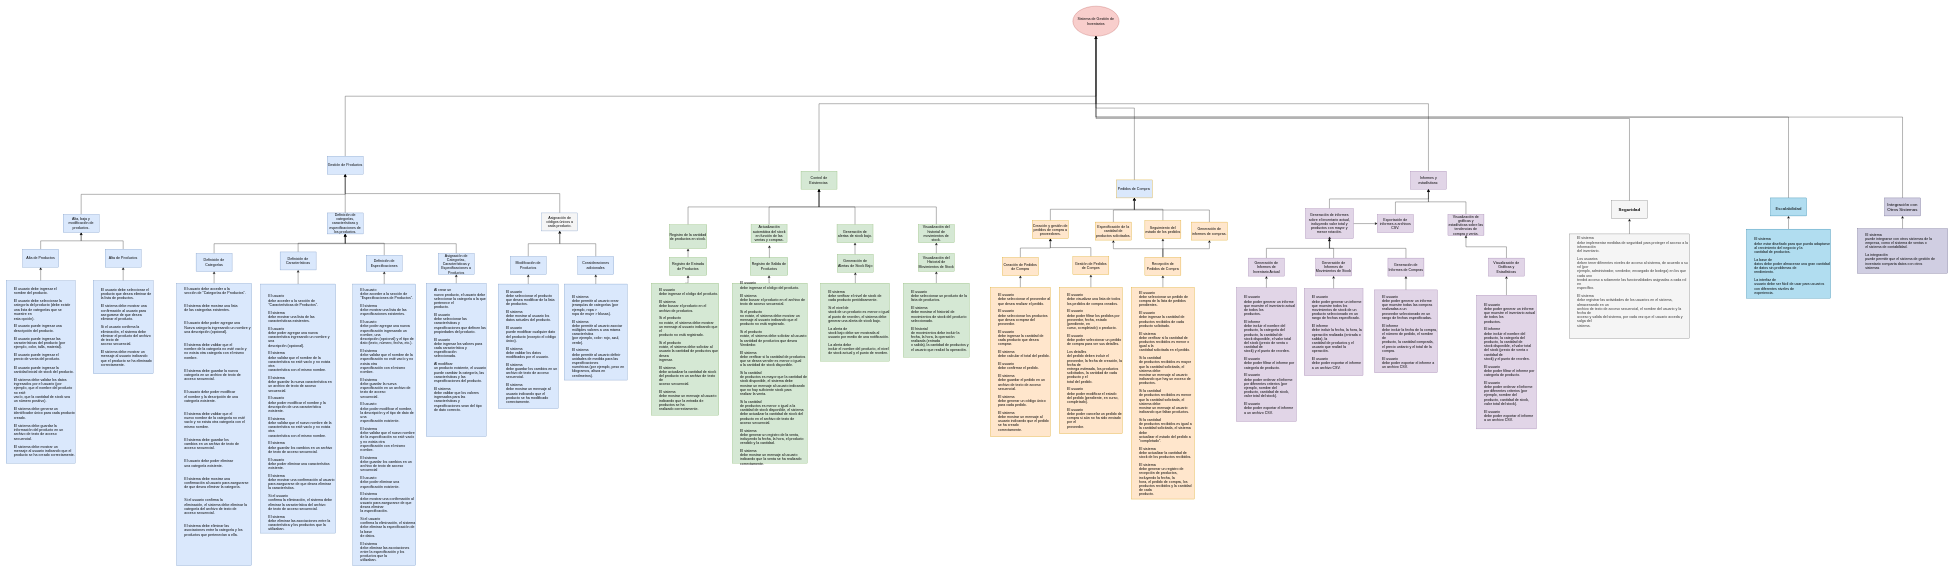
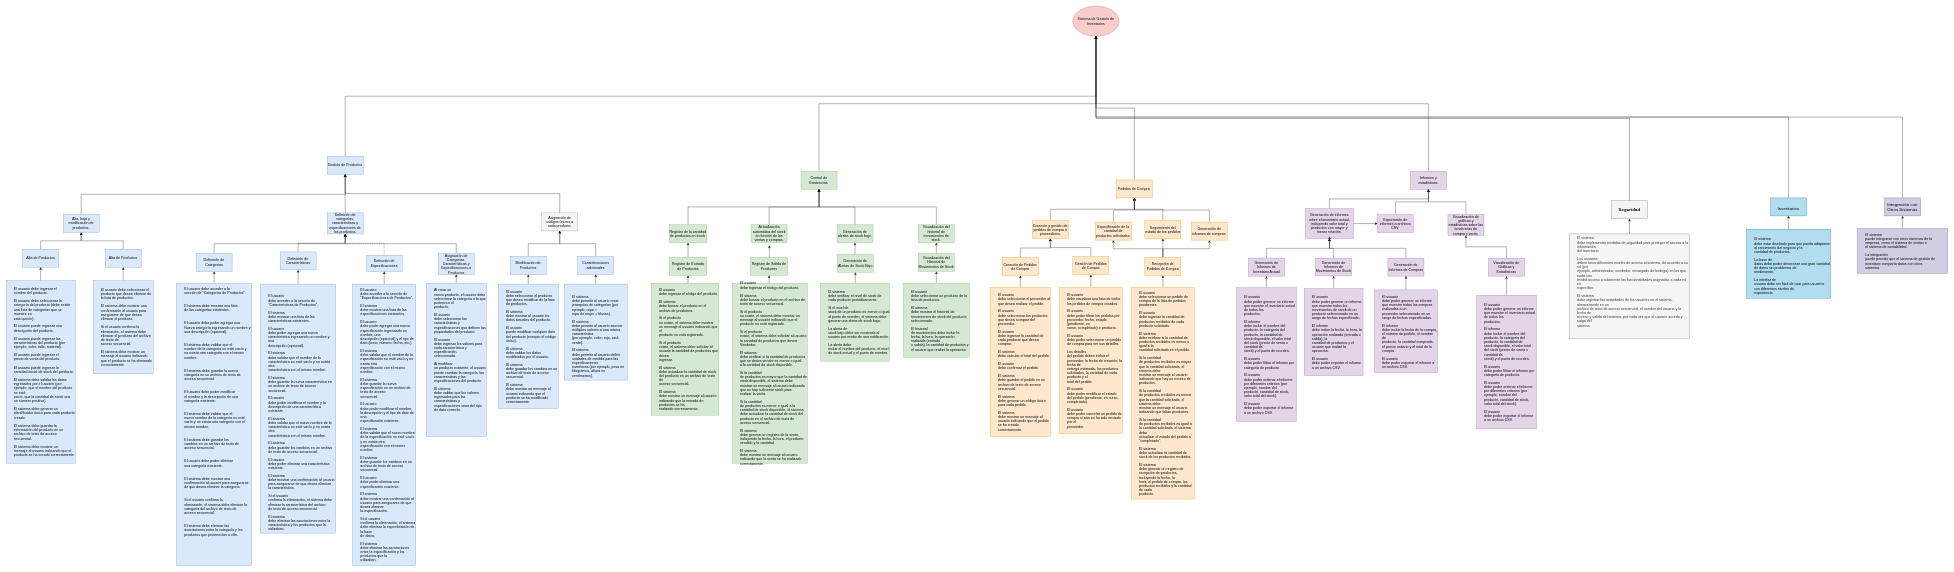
(1134, 189) -> (1134, 189)
(1788, 207) -> (1788, 207)
(688, 237) -> (688, 234)
(384, 250) -> (384, 250)
